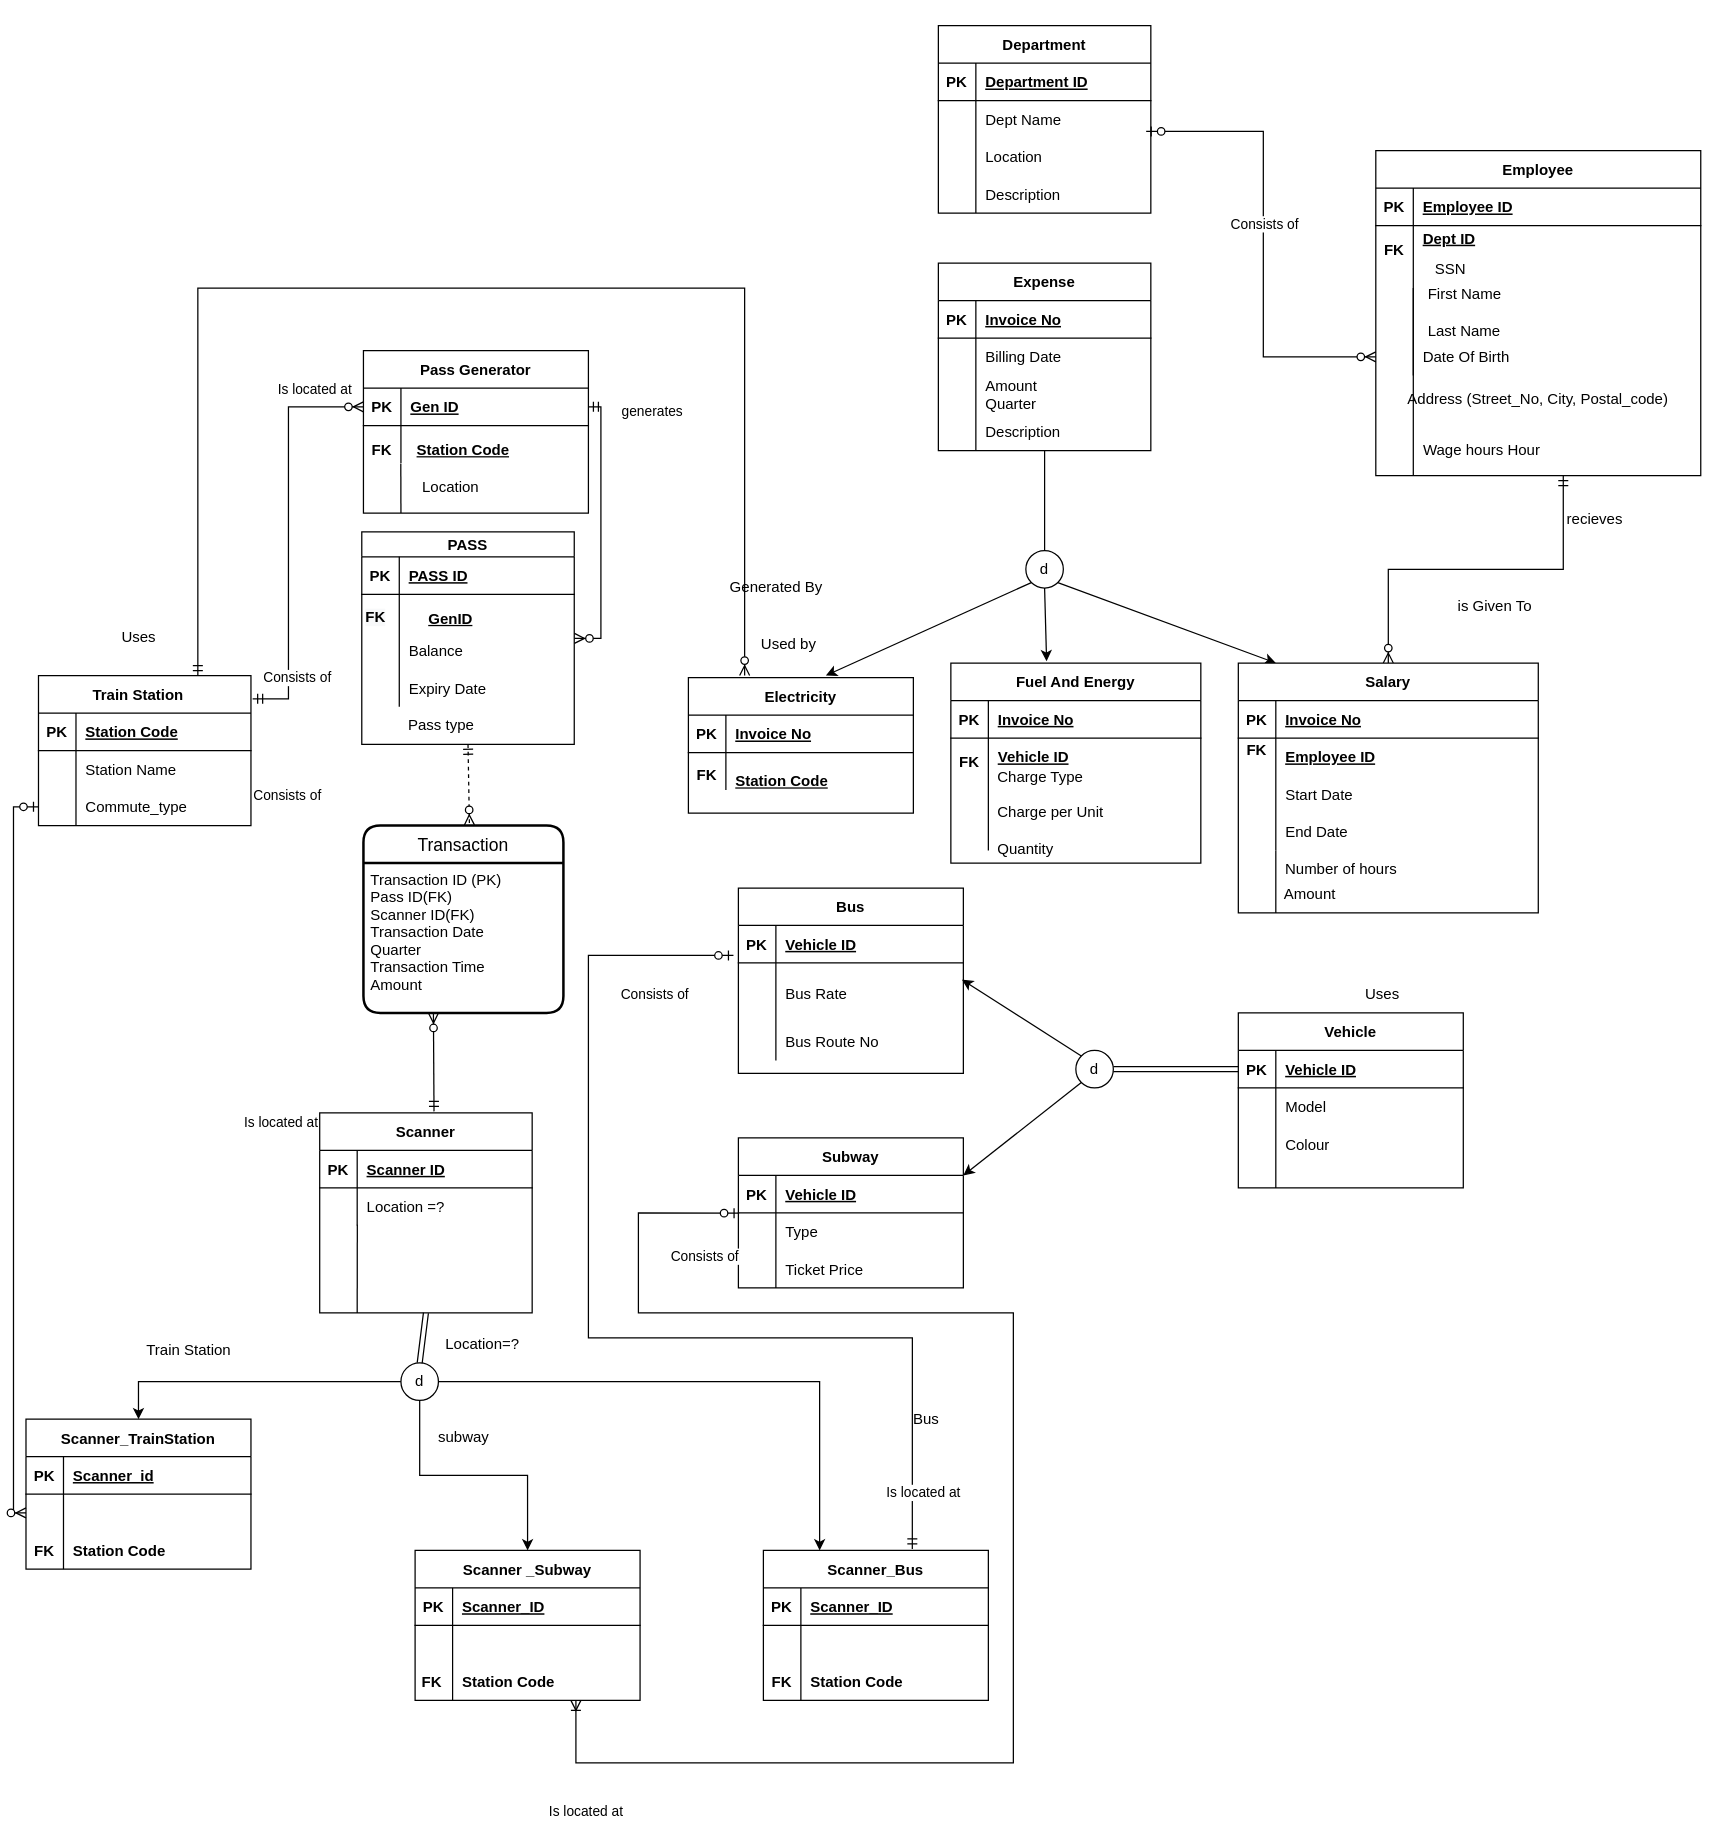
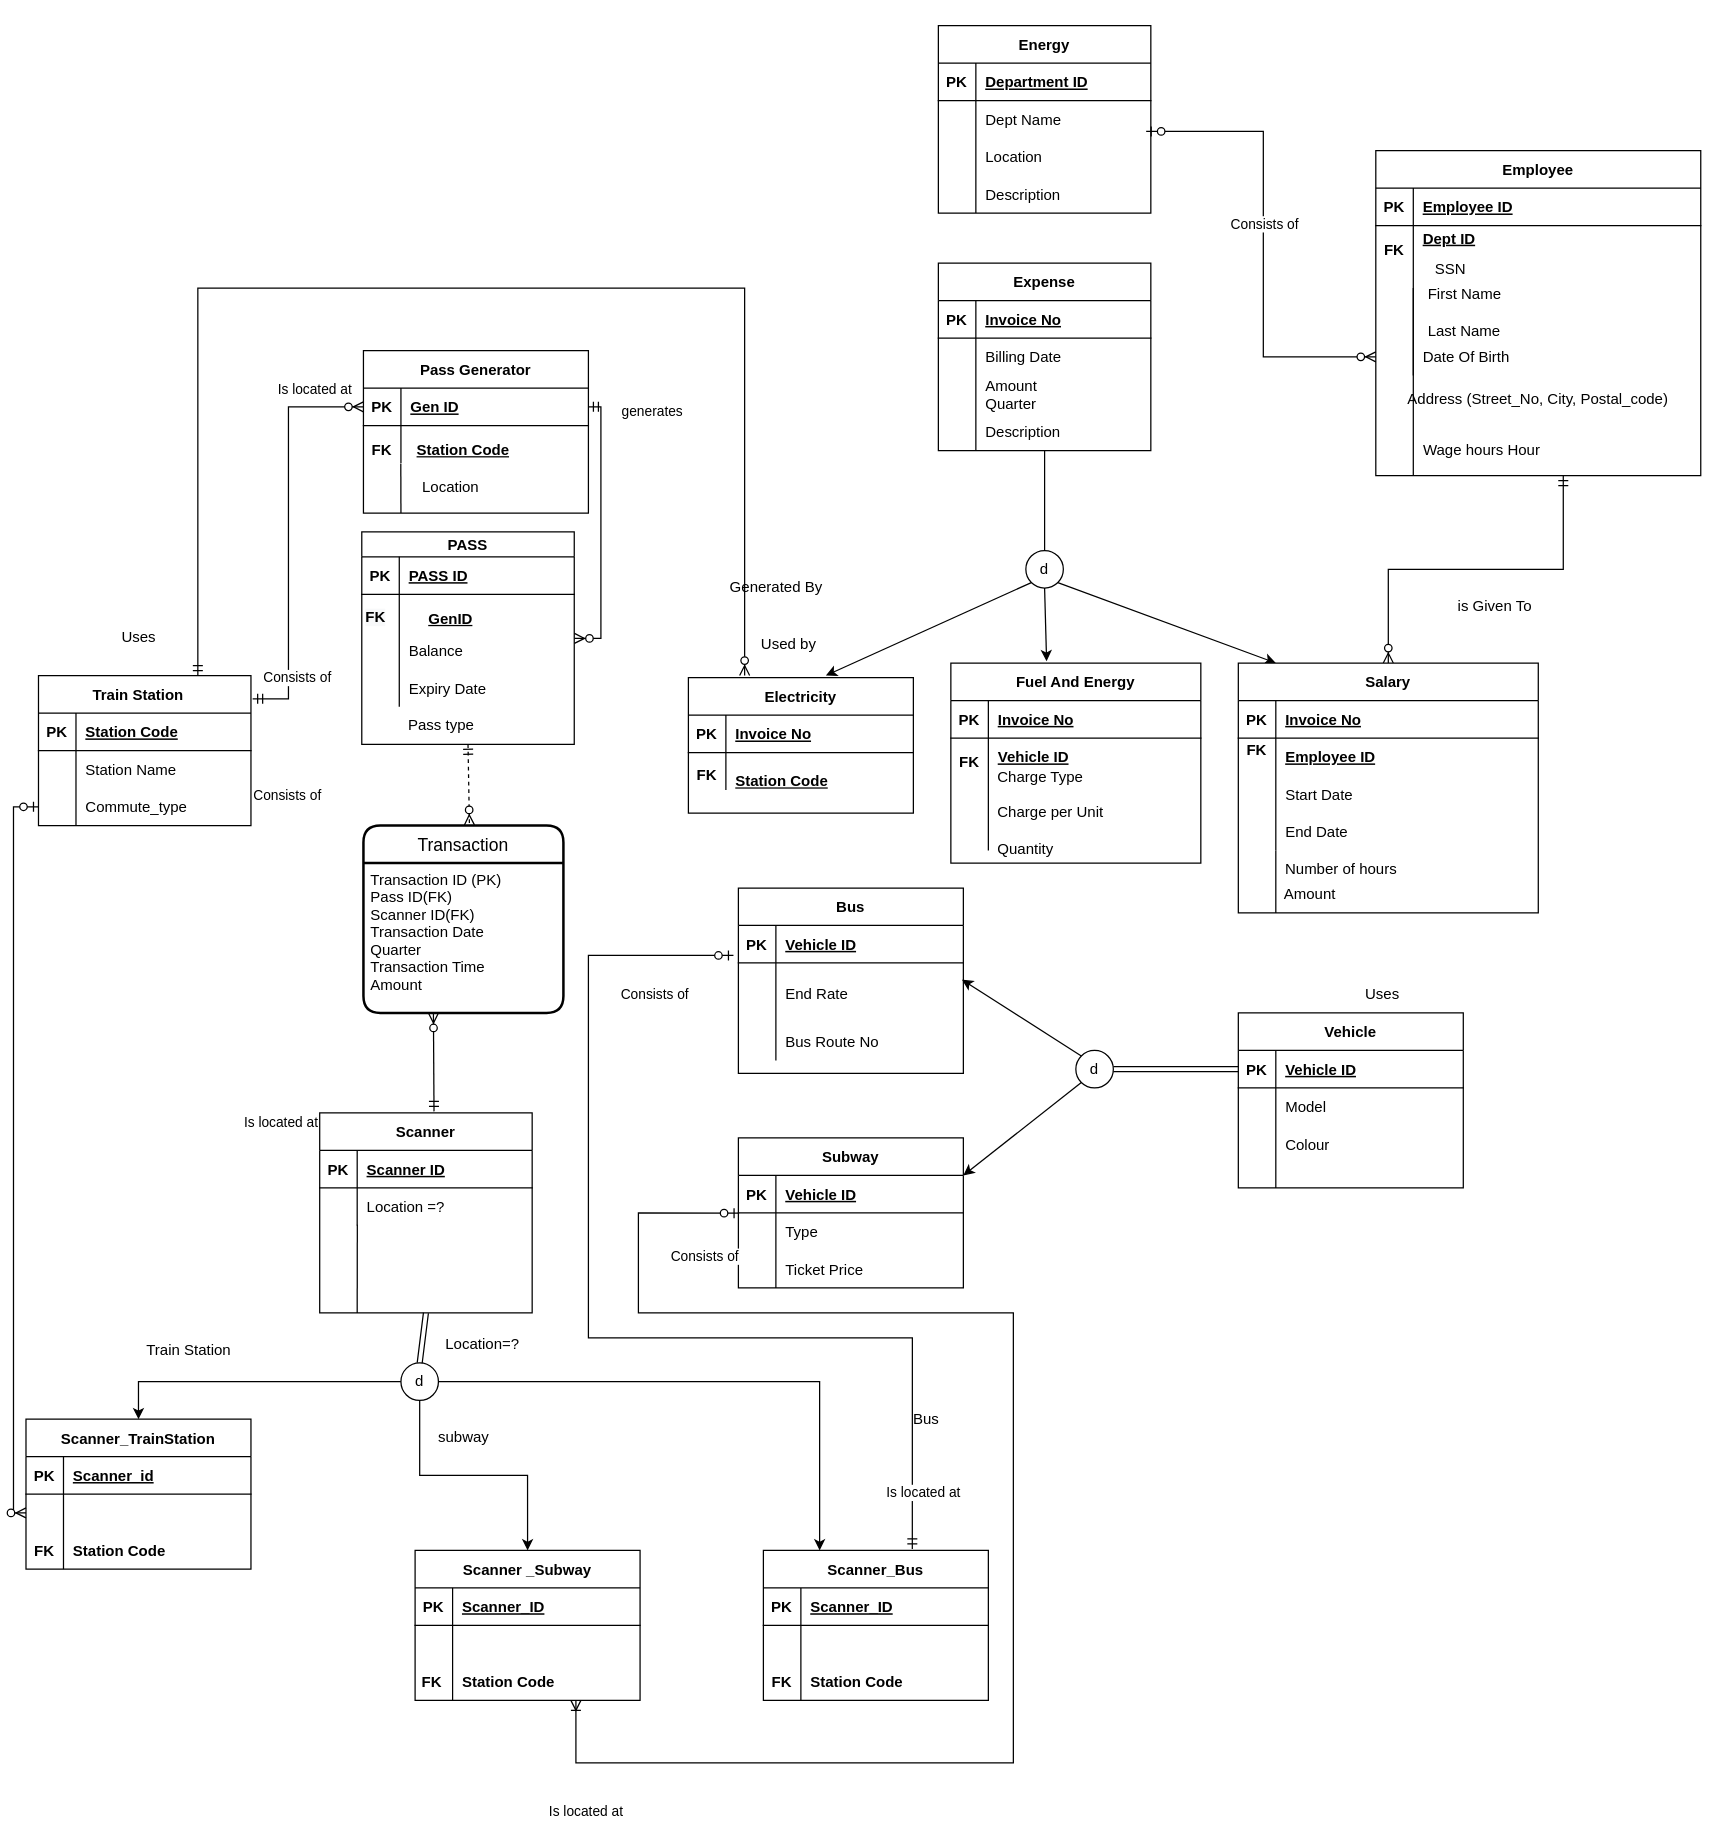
(1044, 45) -> (1044, 45)
(1594, 519) -> none
(817, 994) -> (817, 994)
